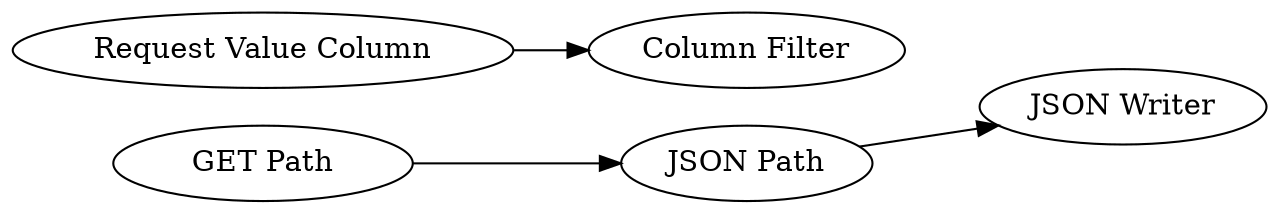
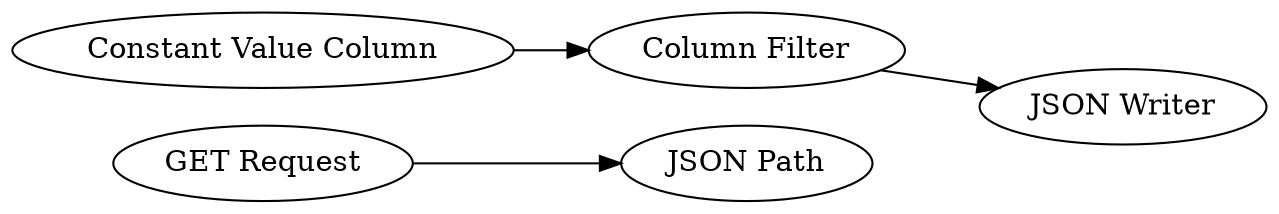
(263, 50) -> (263, 50)
(919, 138) -> (929, 78)
(263, 163) -> (263, 163)
